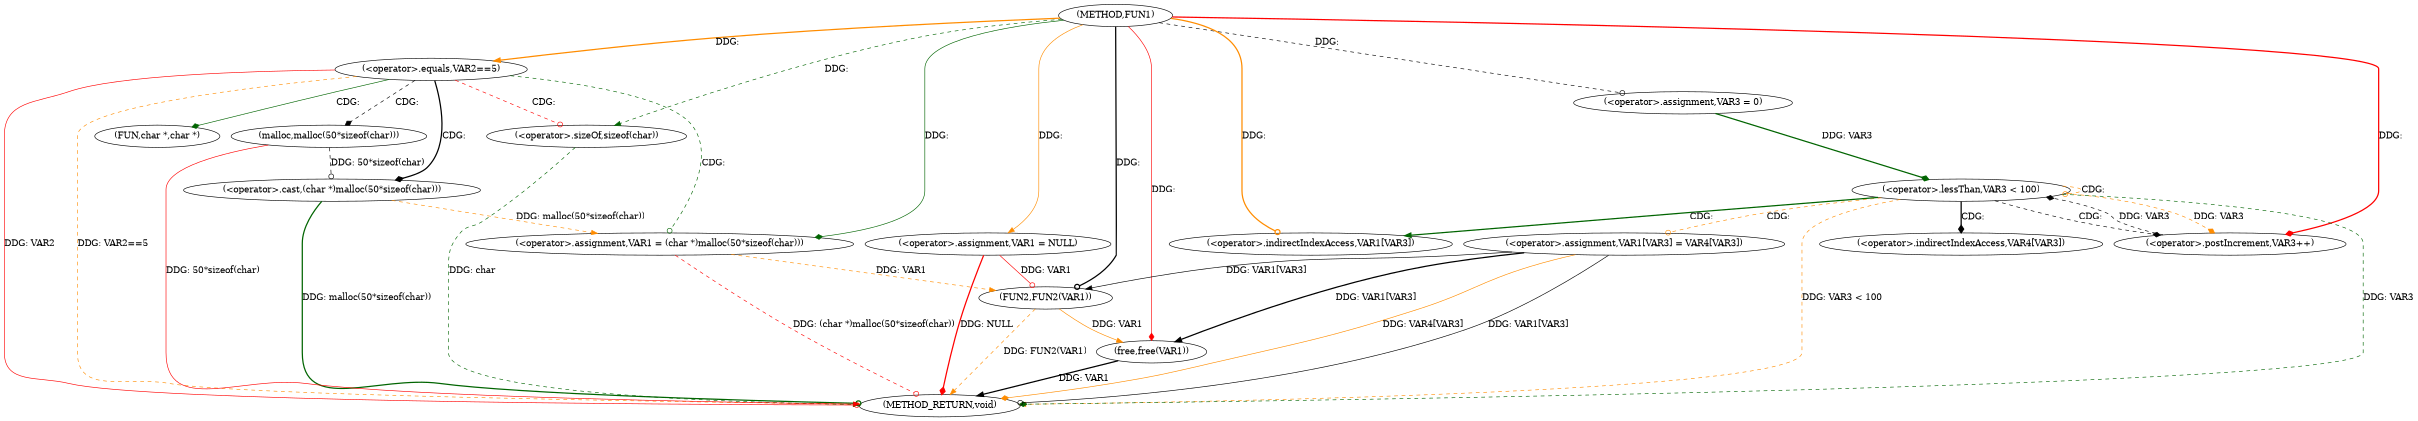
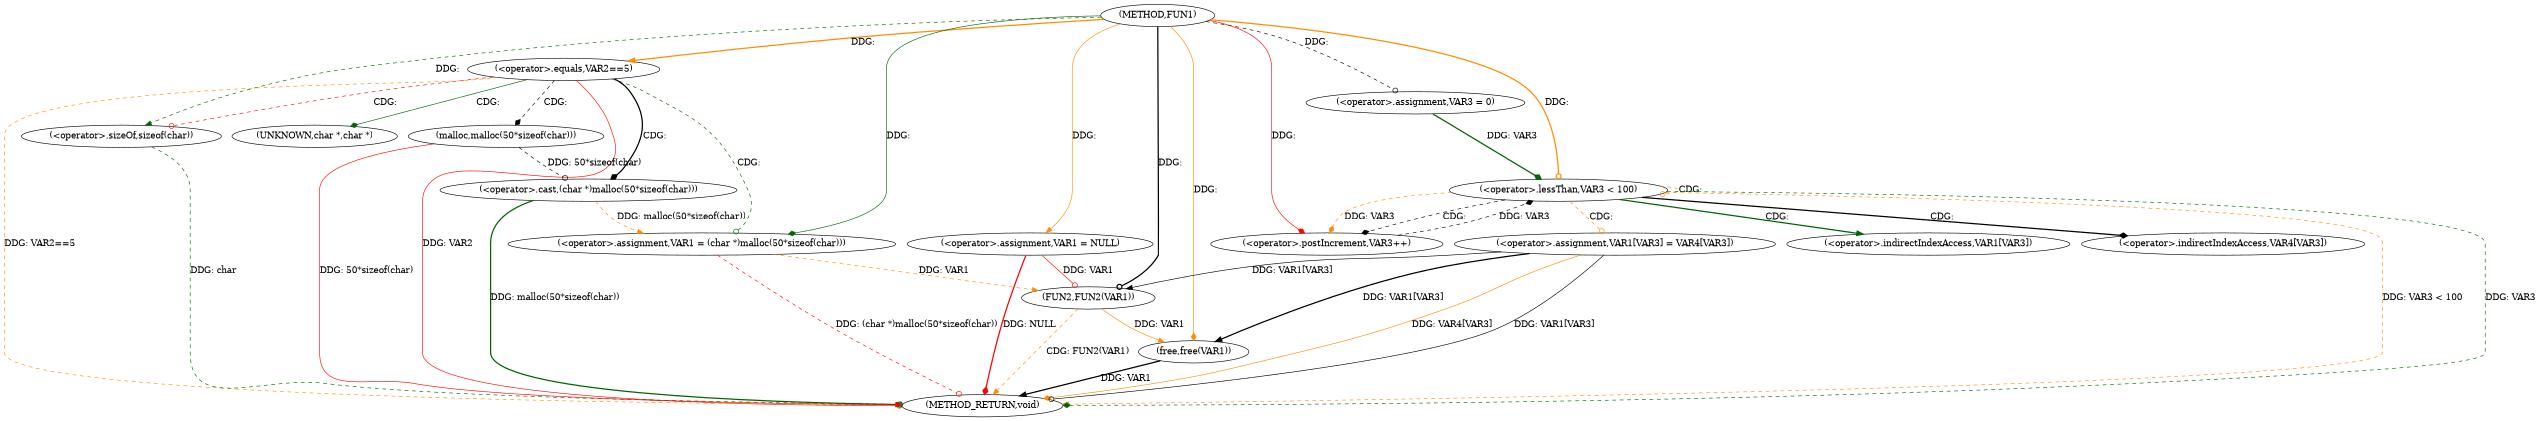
(1887, 34) -> (1272, 111)
(1242, 110) -> (1418, 48)
(157, 136) -> (315, 136)
(1152, 176) -> (1194, 176)
(1045, 352) -> (1088, 352)
